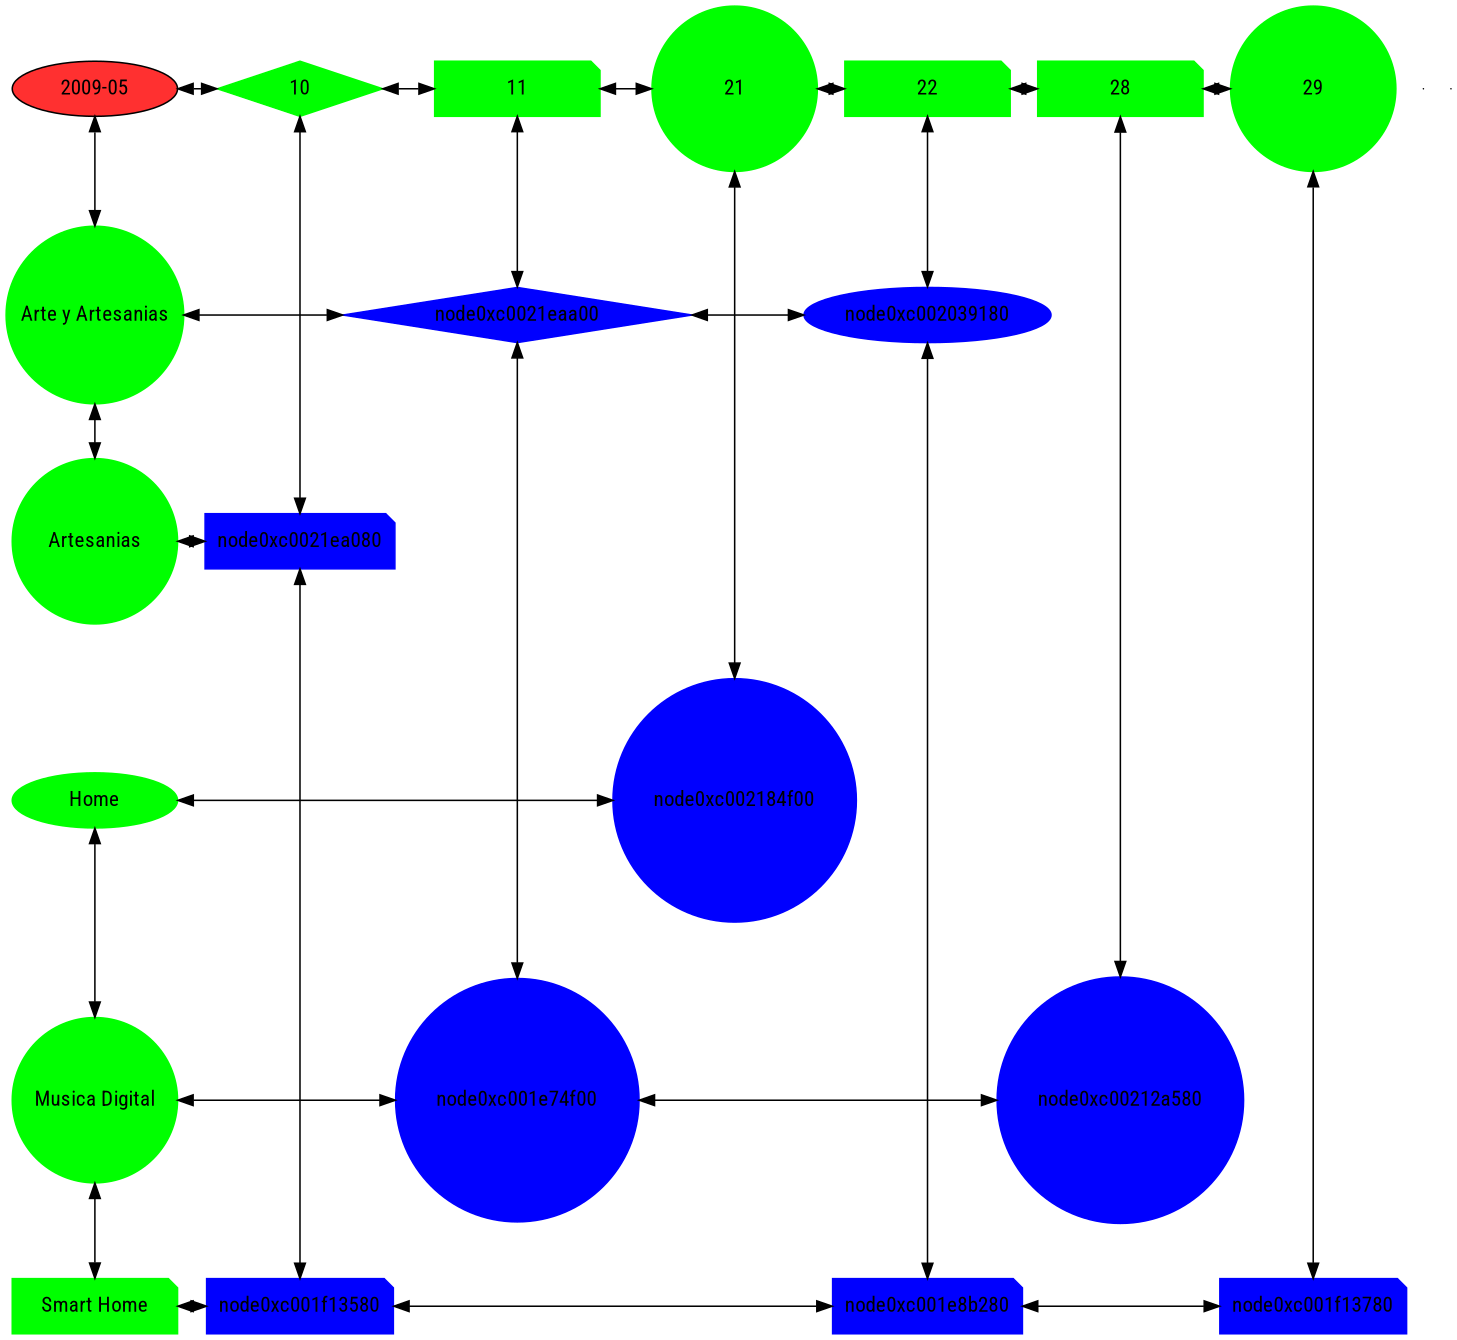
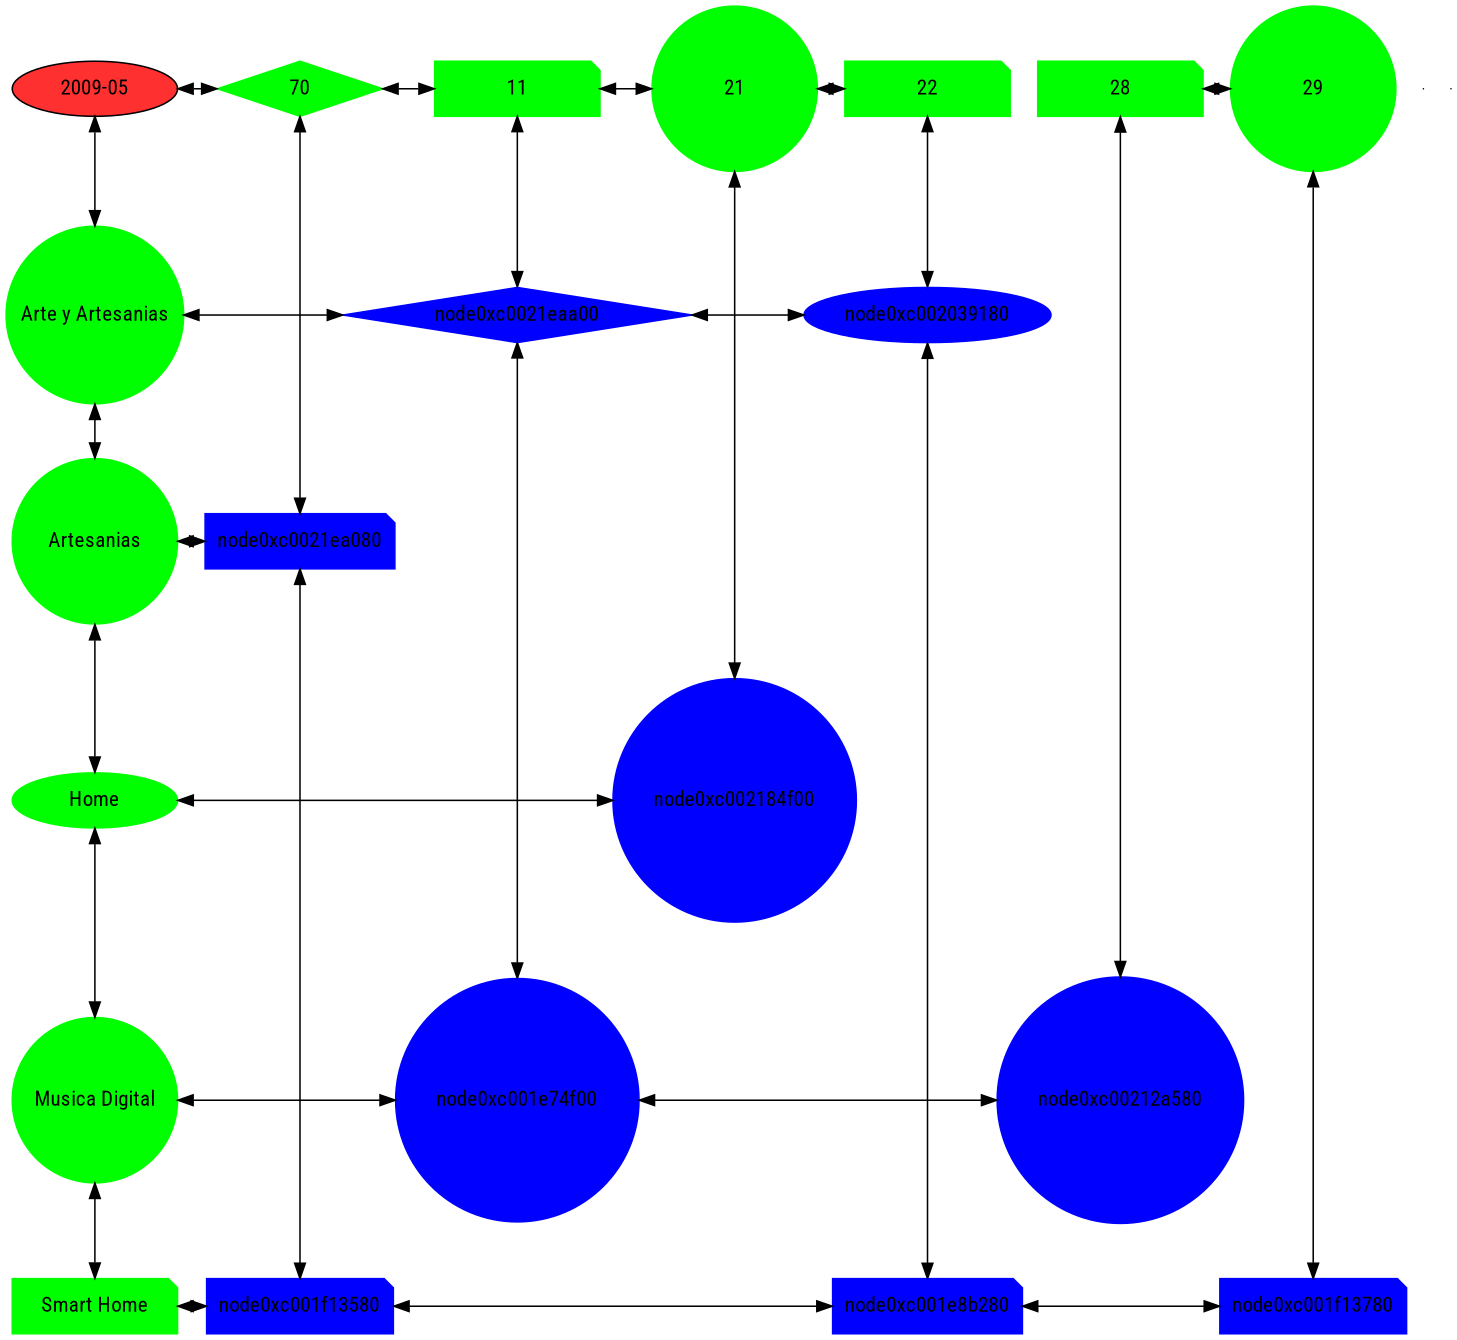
(300, 89) -> (300, 89)
(1026, 89) -> none
none -> (95, 699)
